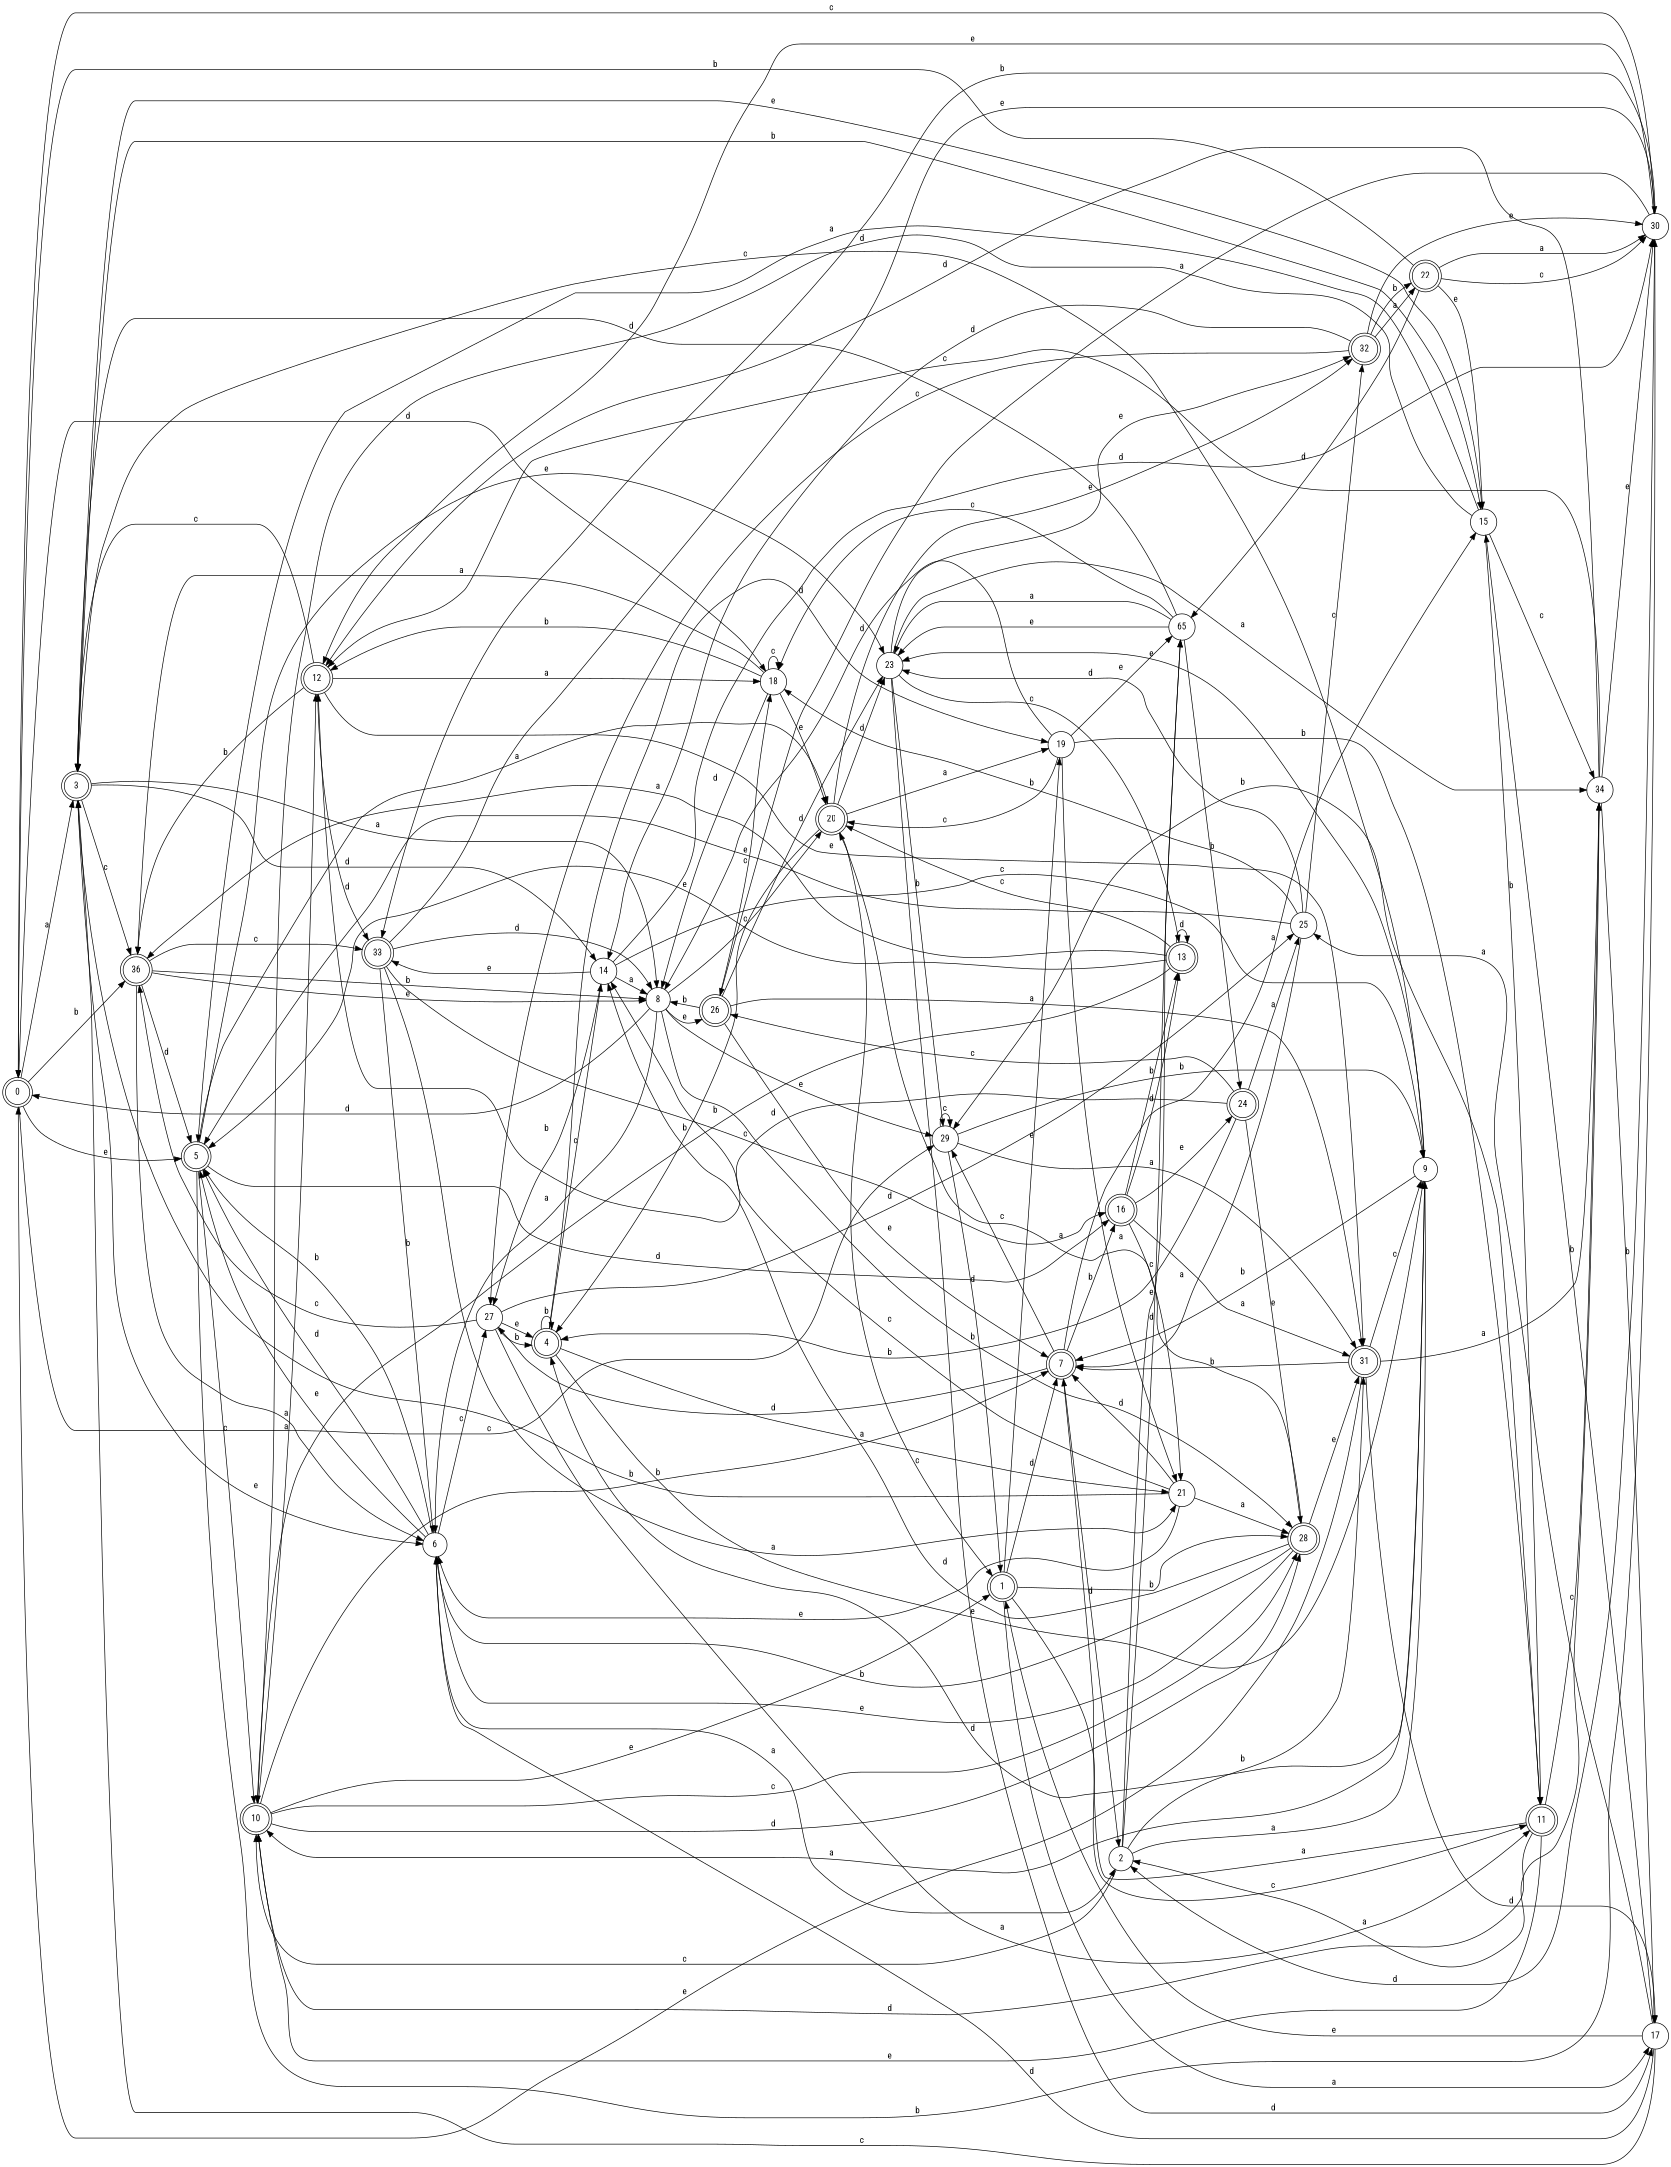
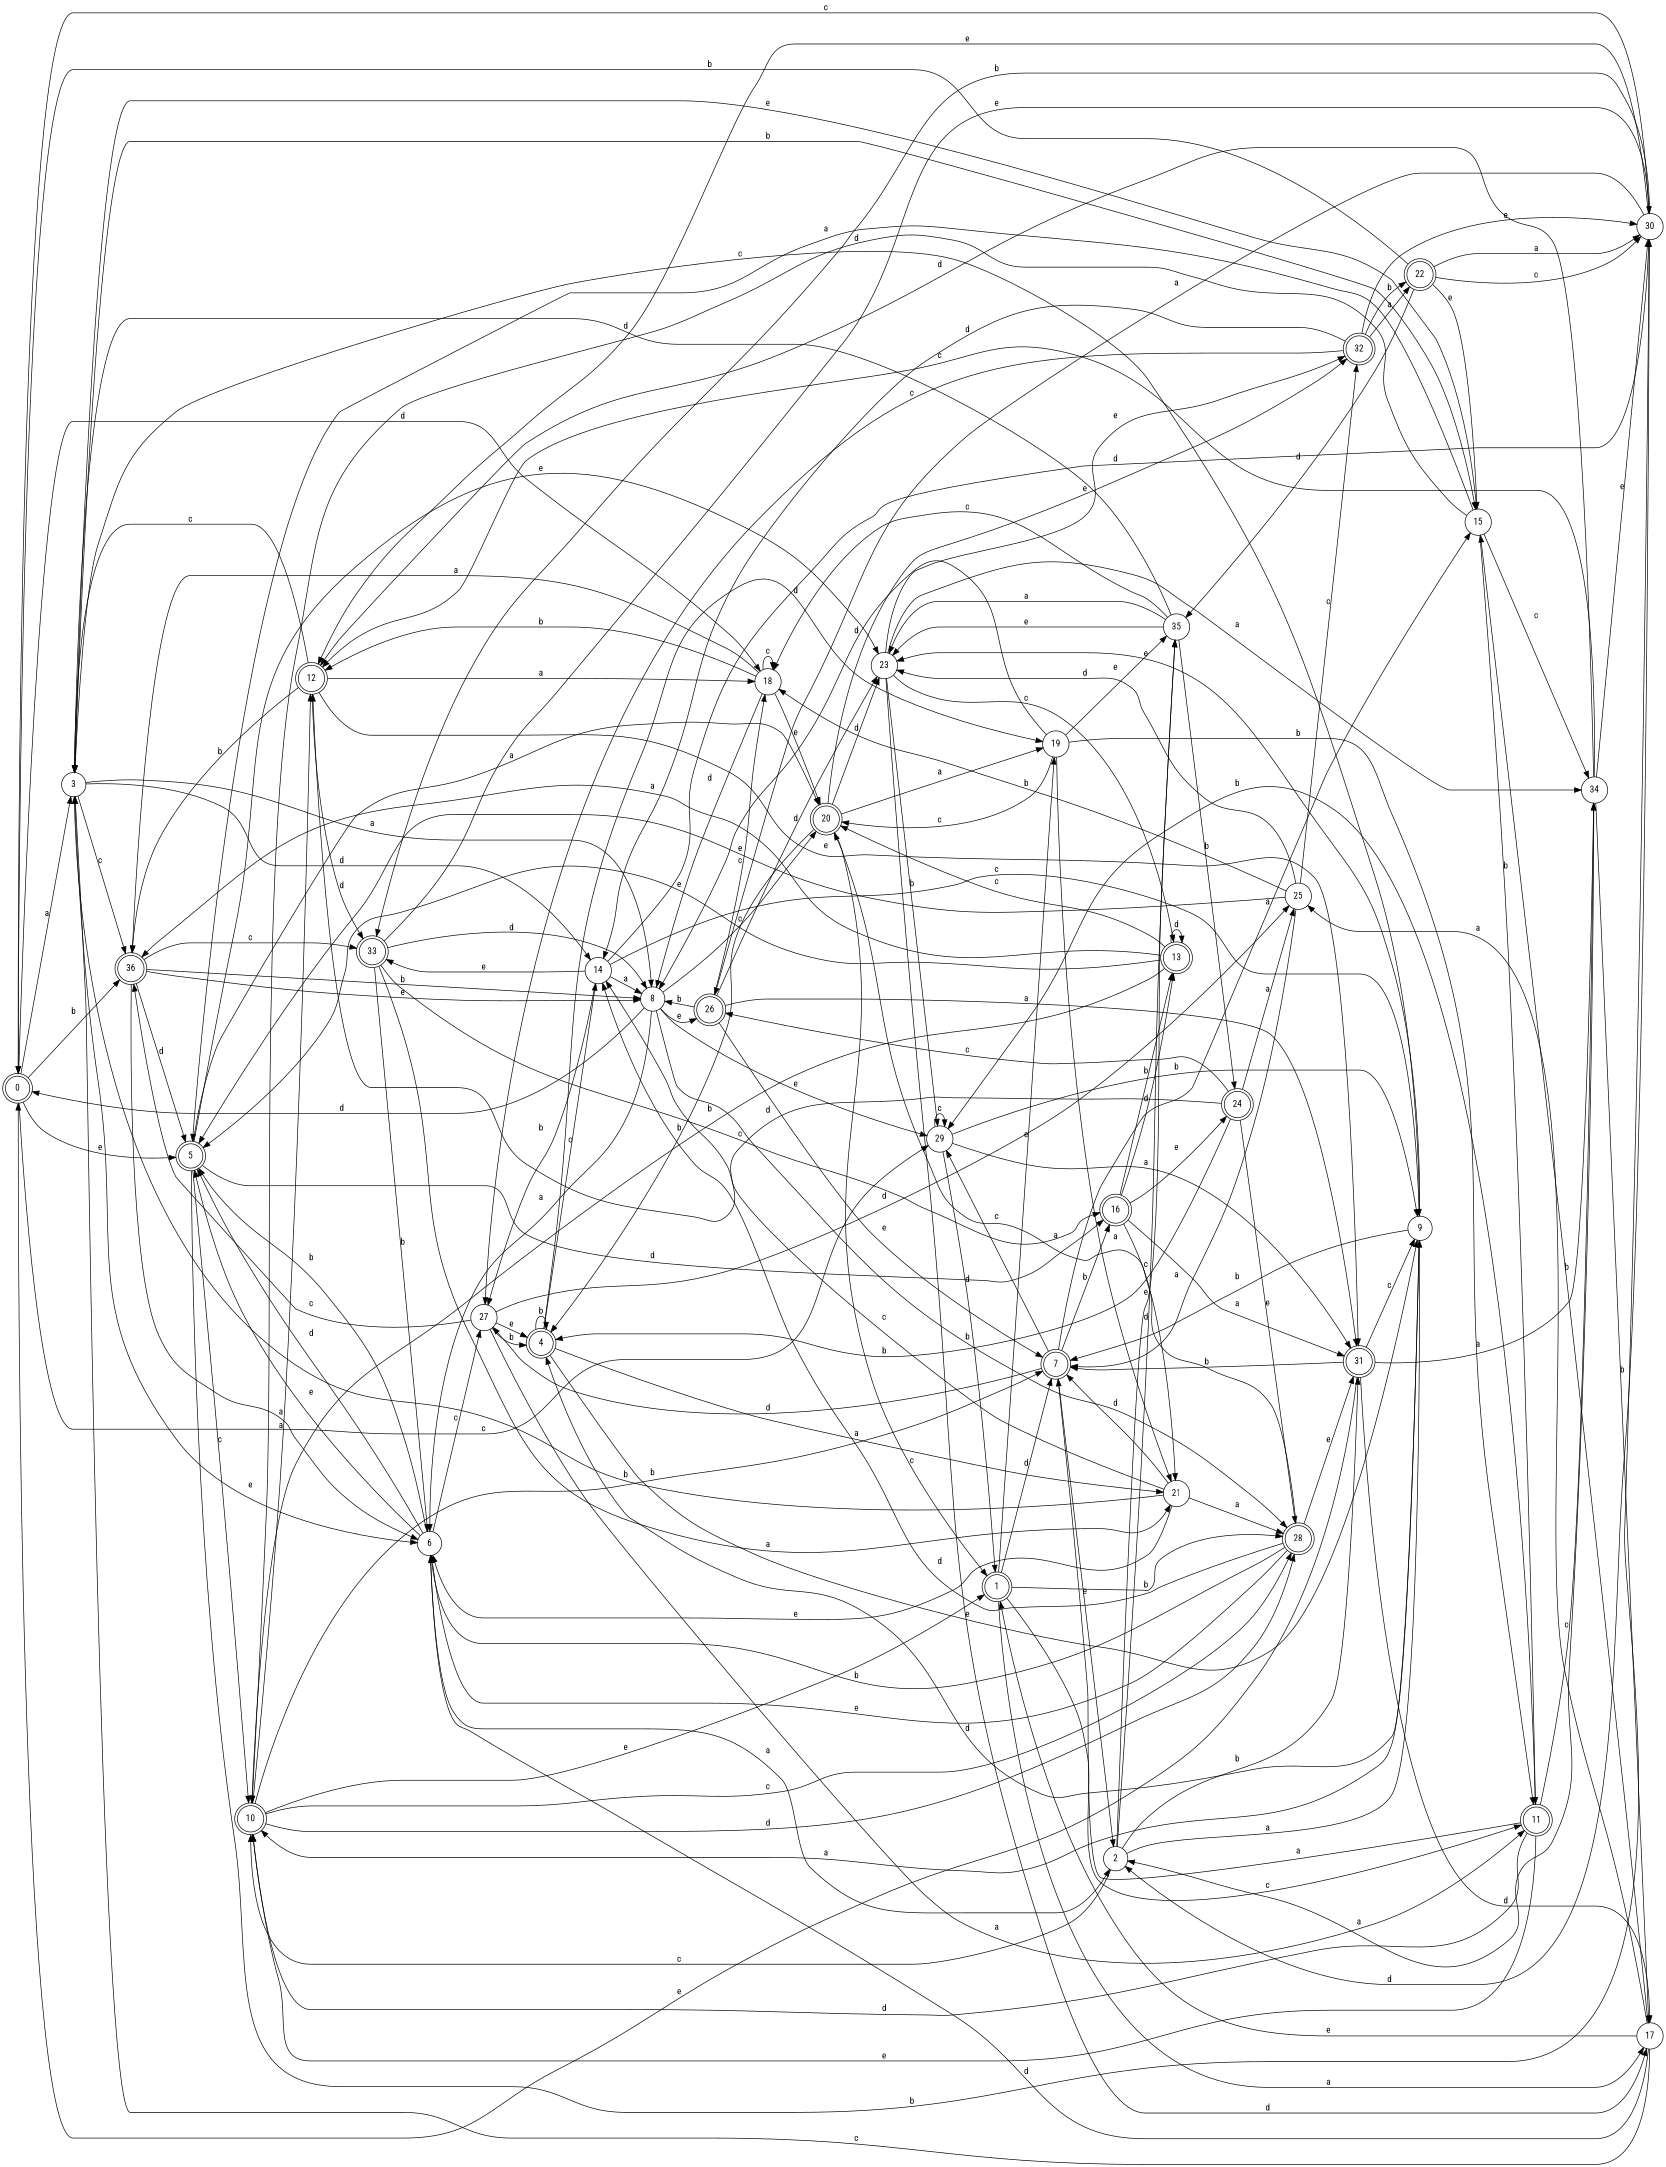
(1182, 627) -> (1177, 627)
(76, 786) -> (74, 785)
(1091, 1591) -> (1085, 1591)
